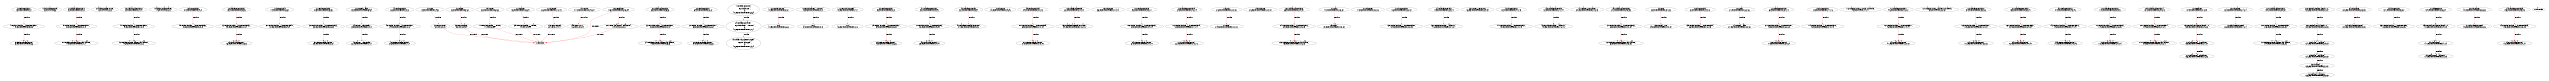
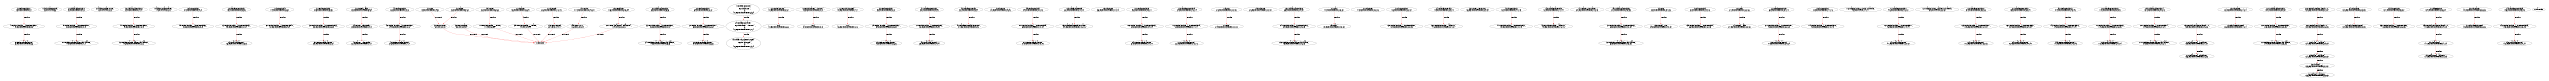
(2197, 10) -> none
(438, 18) -> (438, 18)
(461, 18) -> (450, 18)
(584, 18) -> (584, 18)
(585, 35) -> (559, 36)
